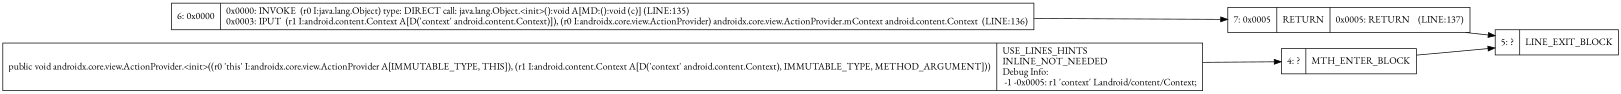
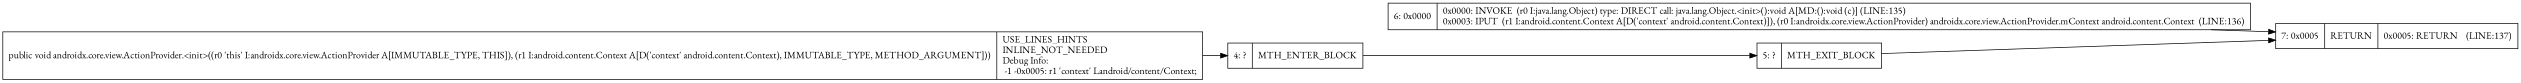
(1477, 34) -> (2075, 47)
(1569, 42) -> (1832, 55)
